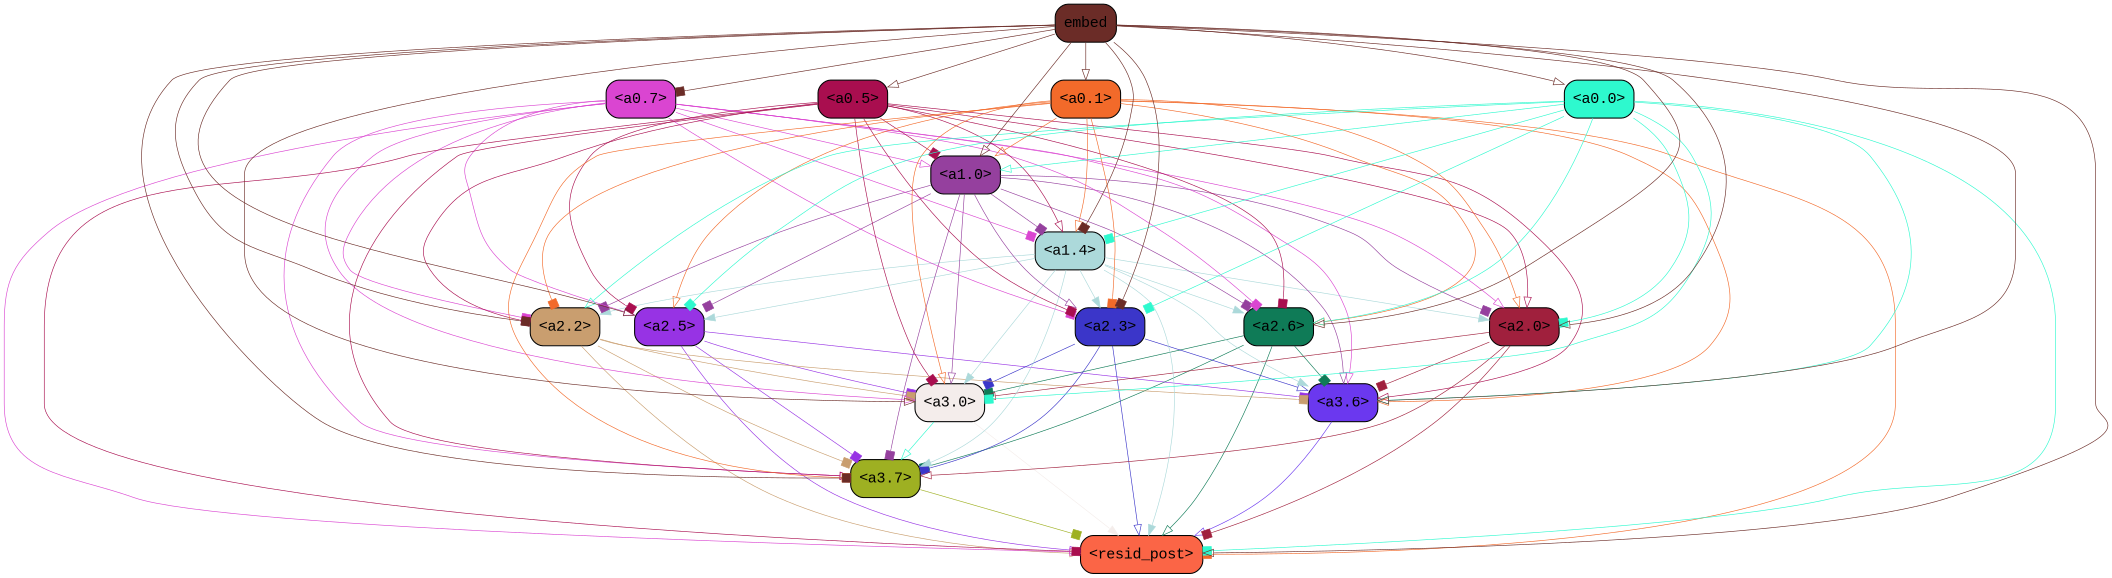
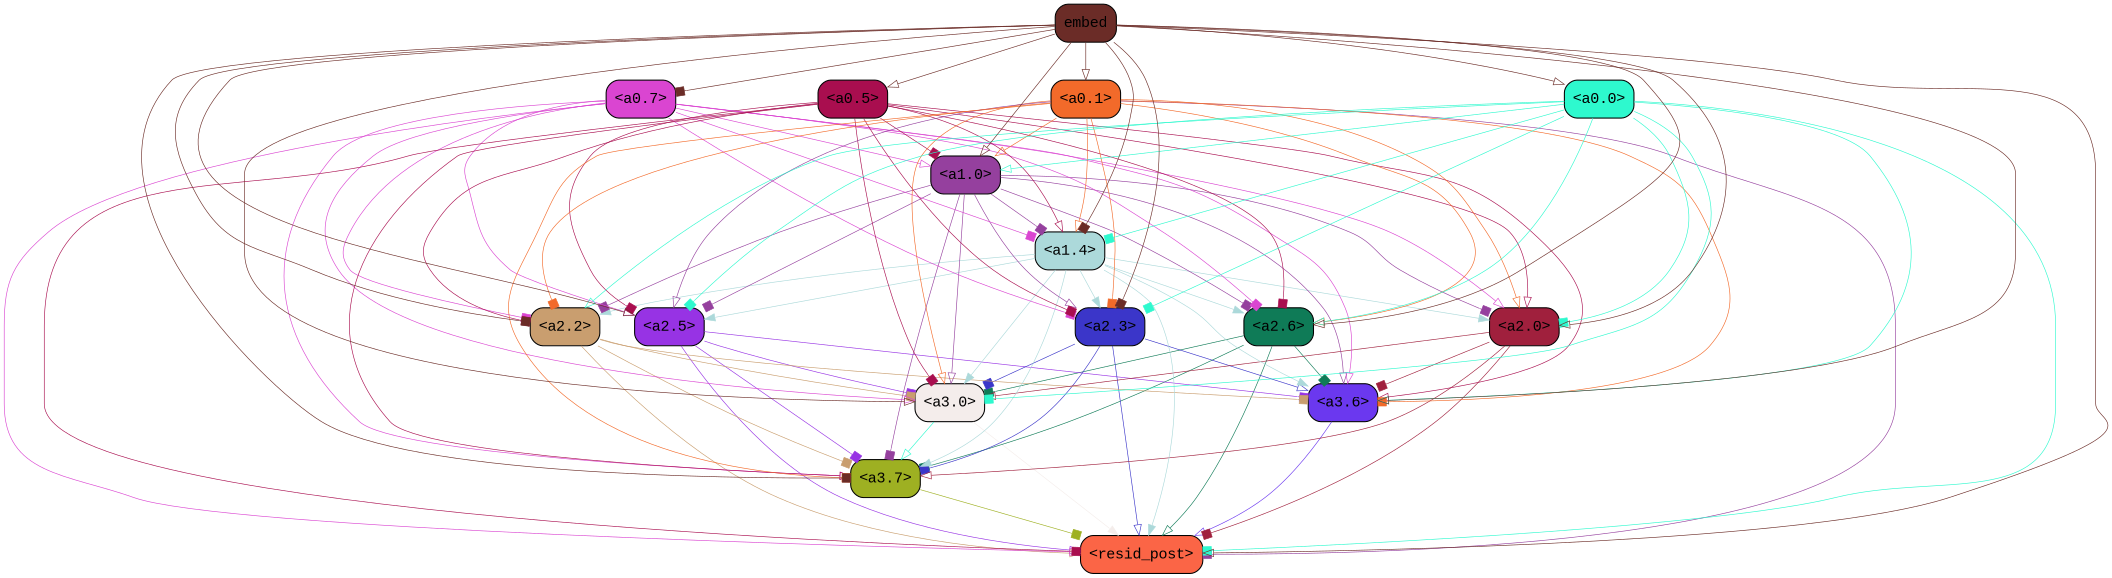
(865, 139) -> (865, 139)
(1654, 168) -> (1654, 168)
(1892, 298) -> (1892, 298)
